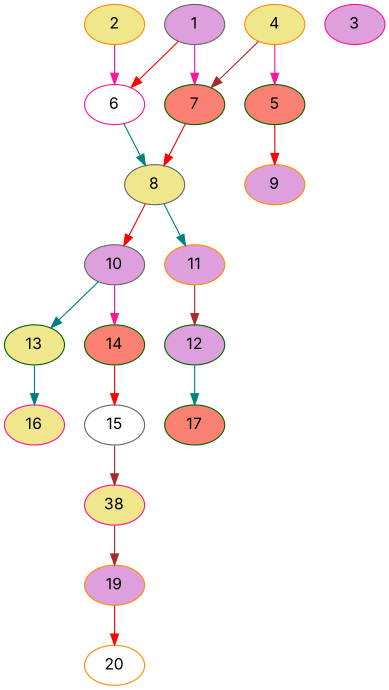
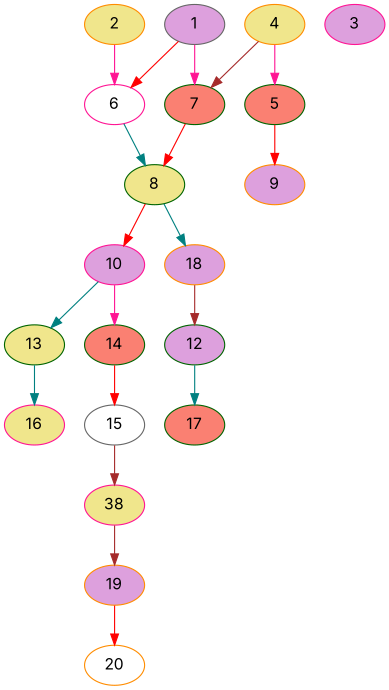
(155, 185) -> (155, 185)
(115, 265) -> (115, 265)
(195, 265) -> (195, 265)
